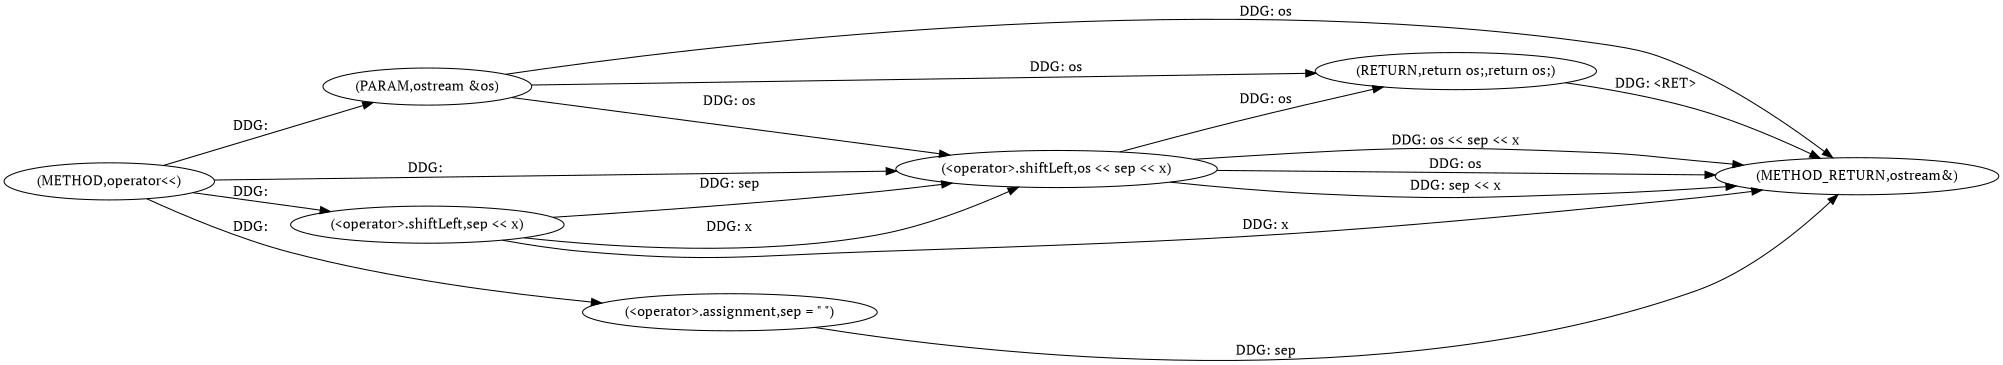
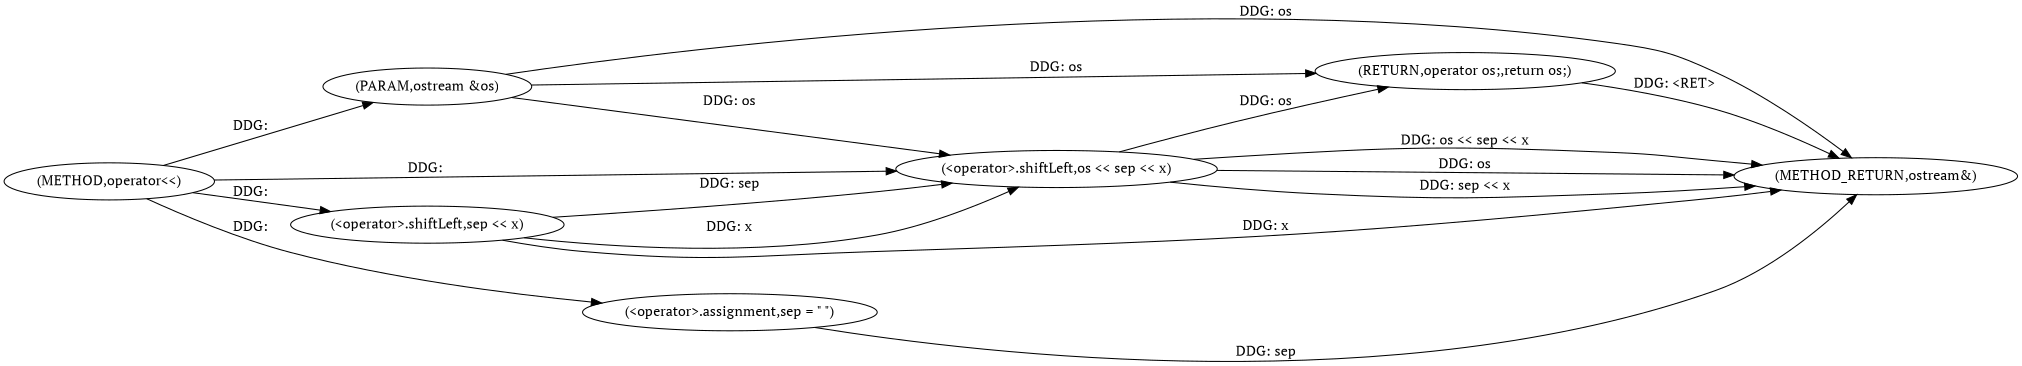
(1456, 71) -> (1465, 71)
